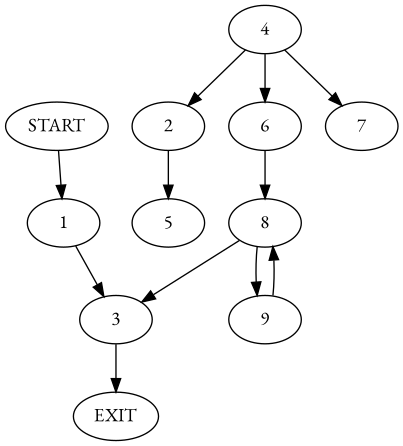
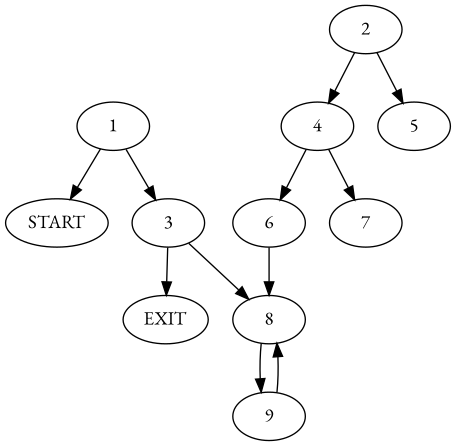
(222, 73) -> (345, 72)
(60, 168) -> (89, 168)
(196, 268) -> (214, 267)
